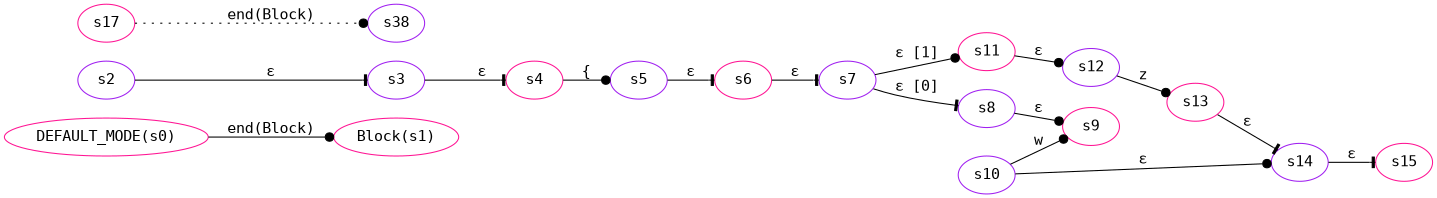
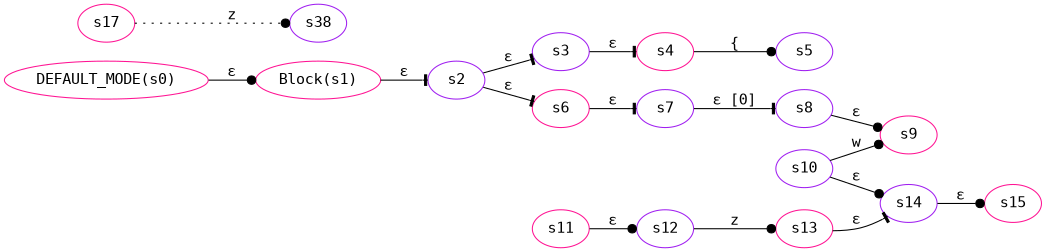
(271, 15) -> (232, 15)
(913, 67) -> none
none -> (401, 80)
(688, 80) -> (506, 94)
(271, 129) -> (232, 72)
(1349, 162) -> (957, 203)
